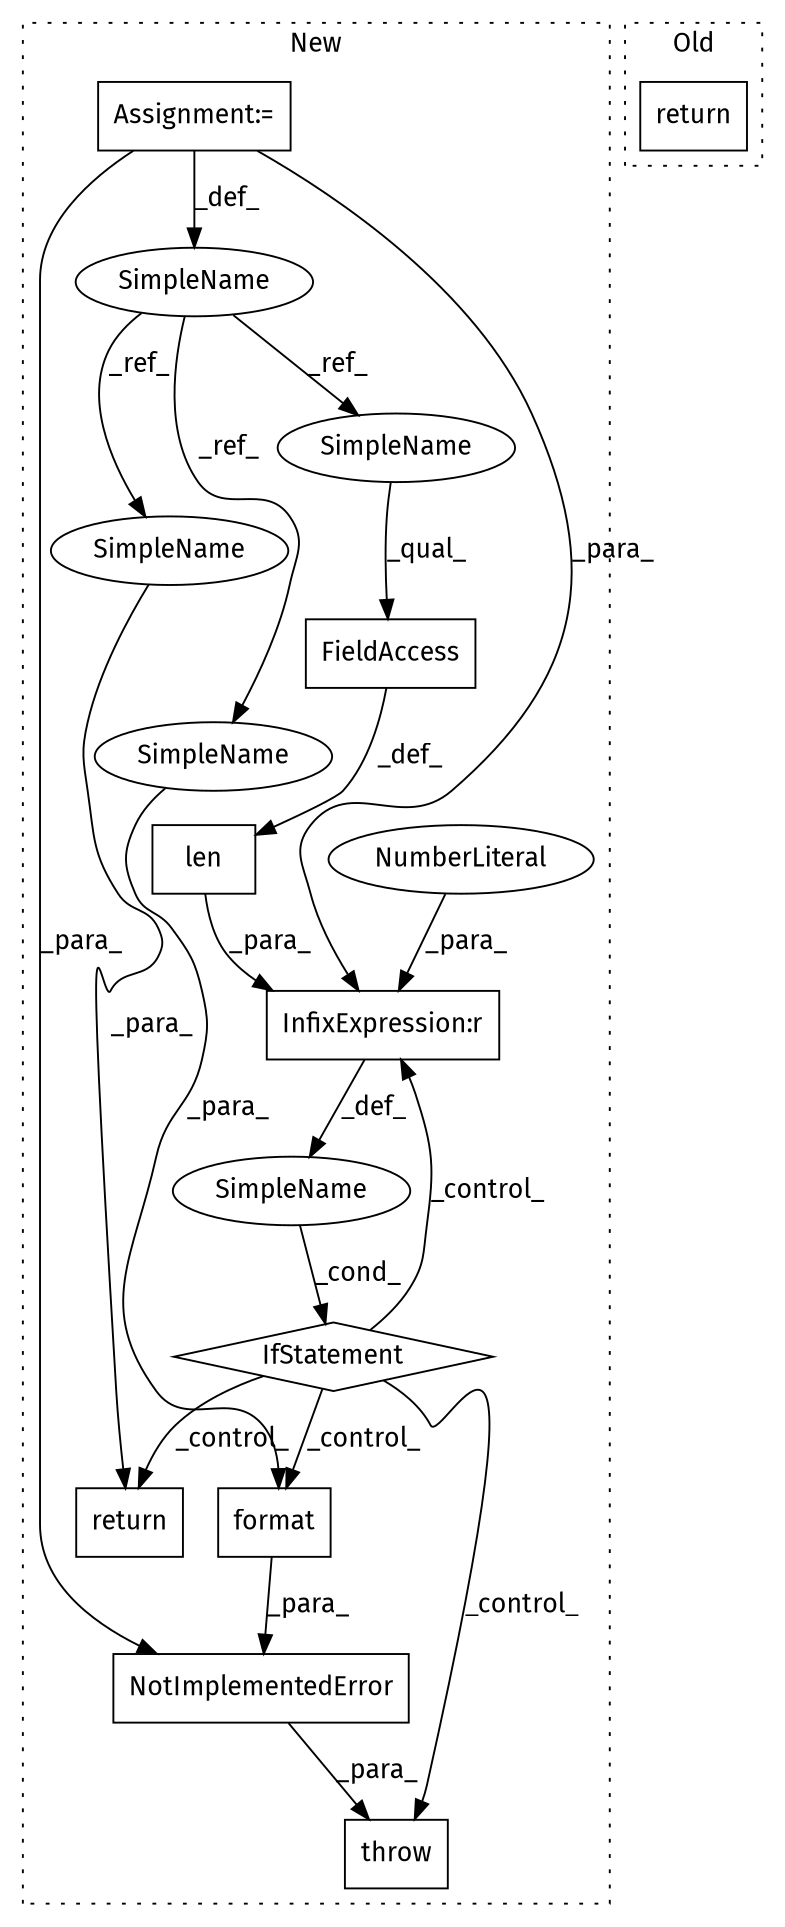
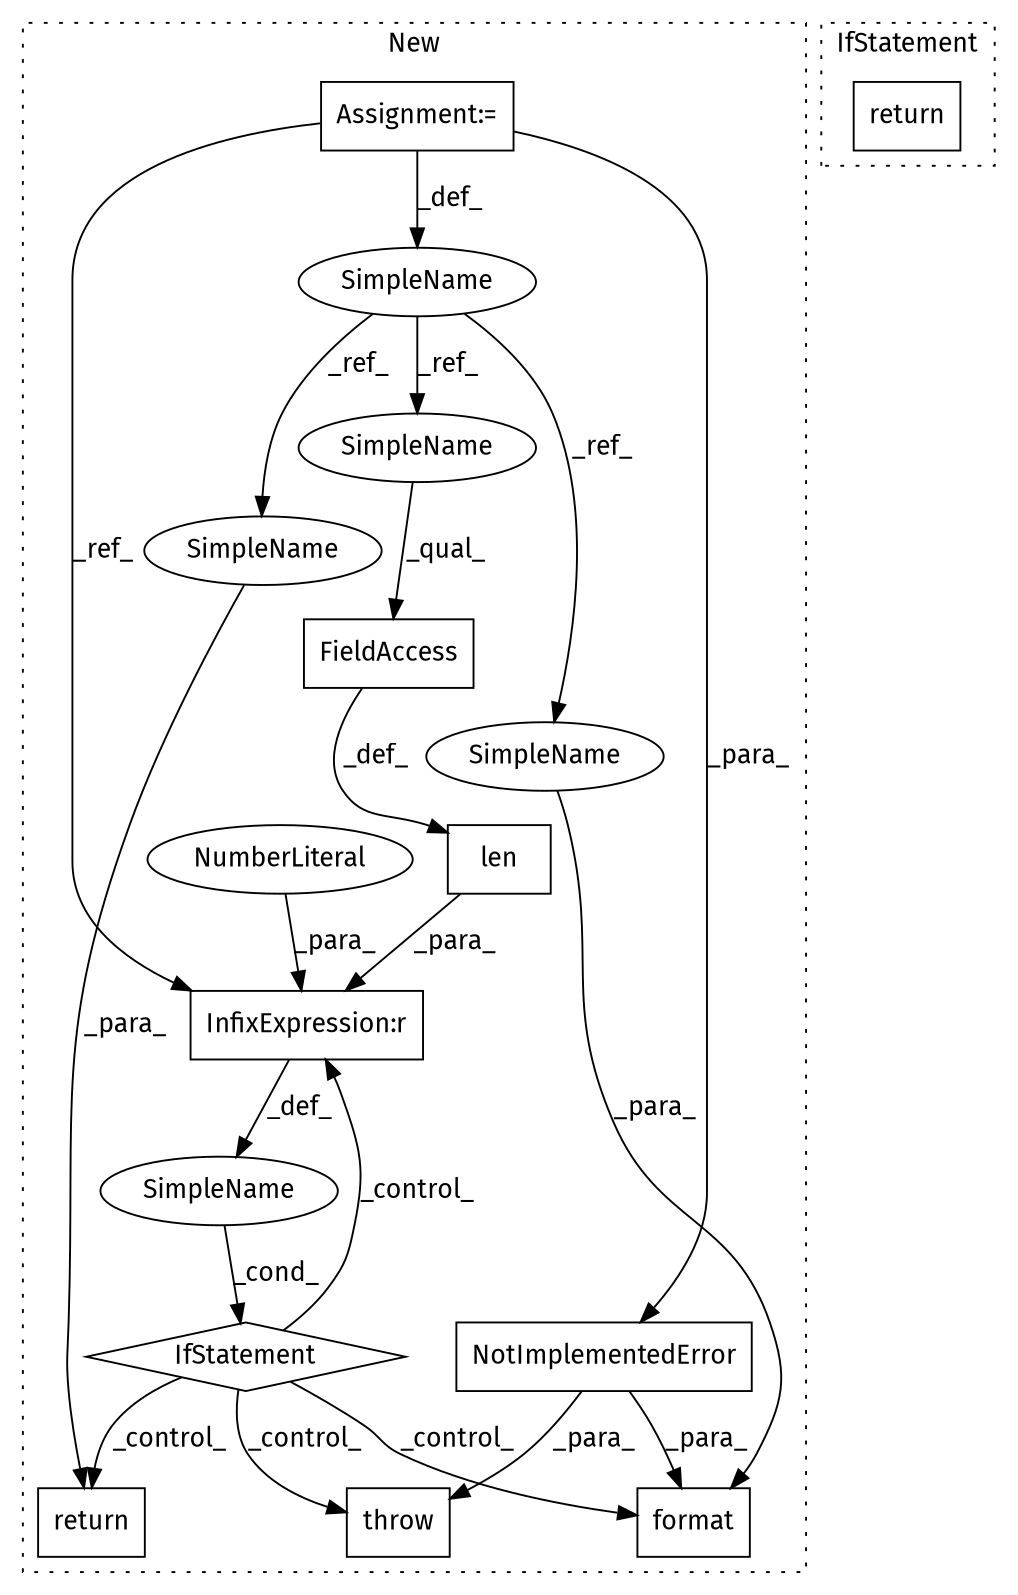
(694, 45) -> (908, 45)
(614, 551) -> (104, 551)
(269, 1596) -> (654, 1430)
